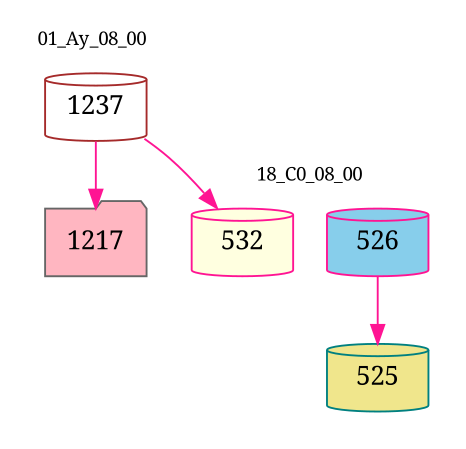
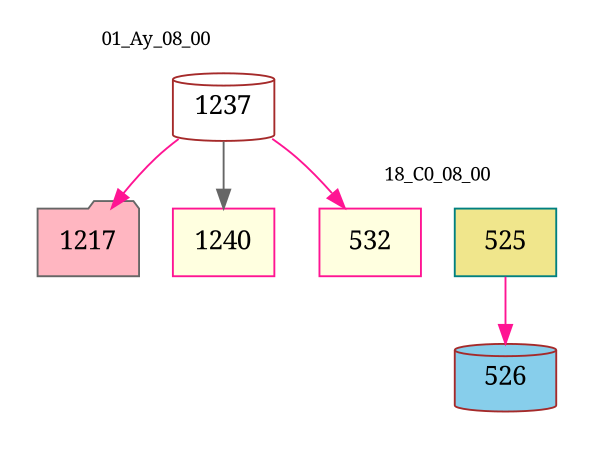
none -> (224, 242)
(242, 242) -> (370, 242)
(378, 242) -> (505, 378)
(378, 301) -> (505, 301)
(378, 378) -> (505, 242)
